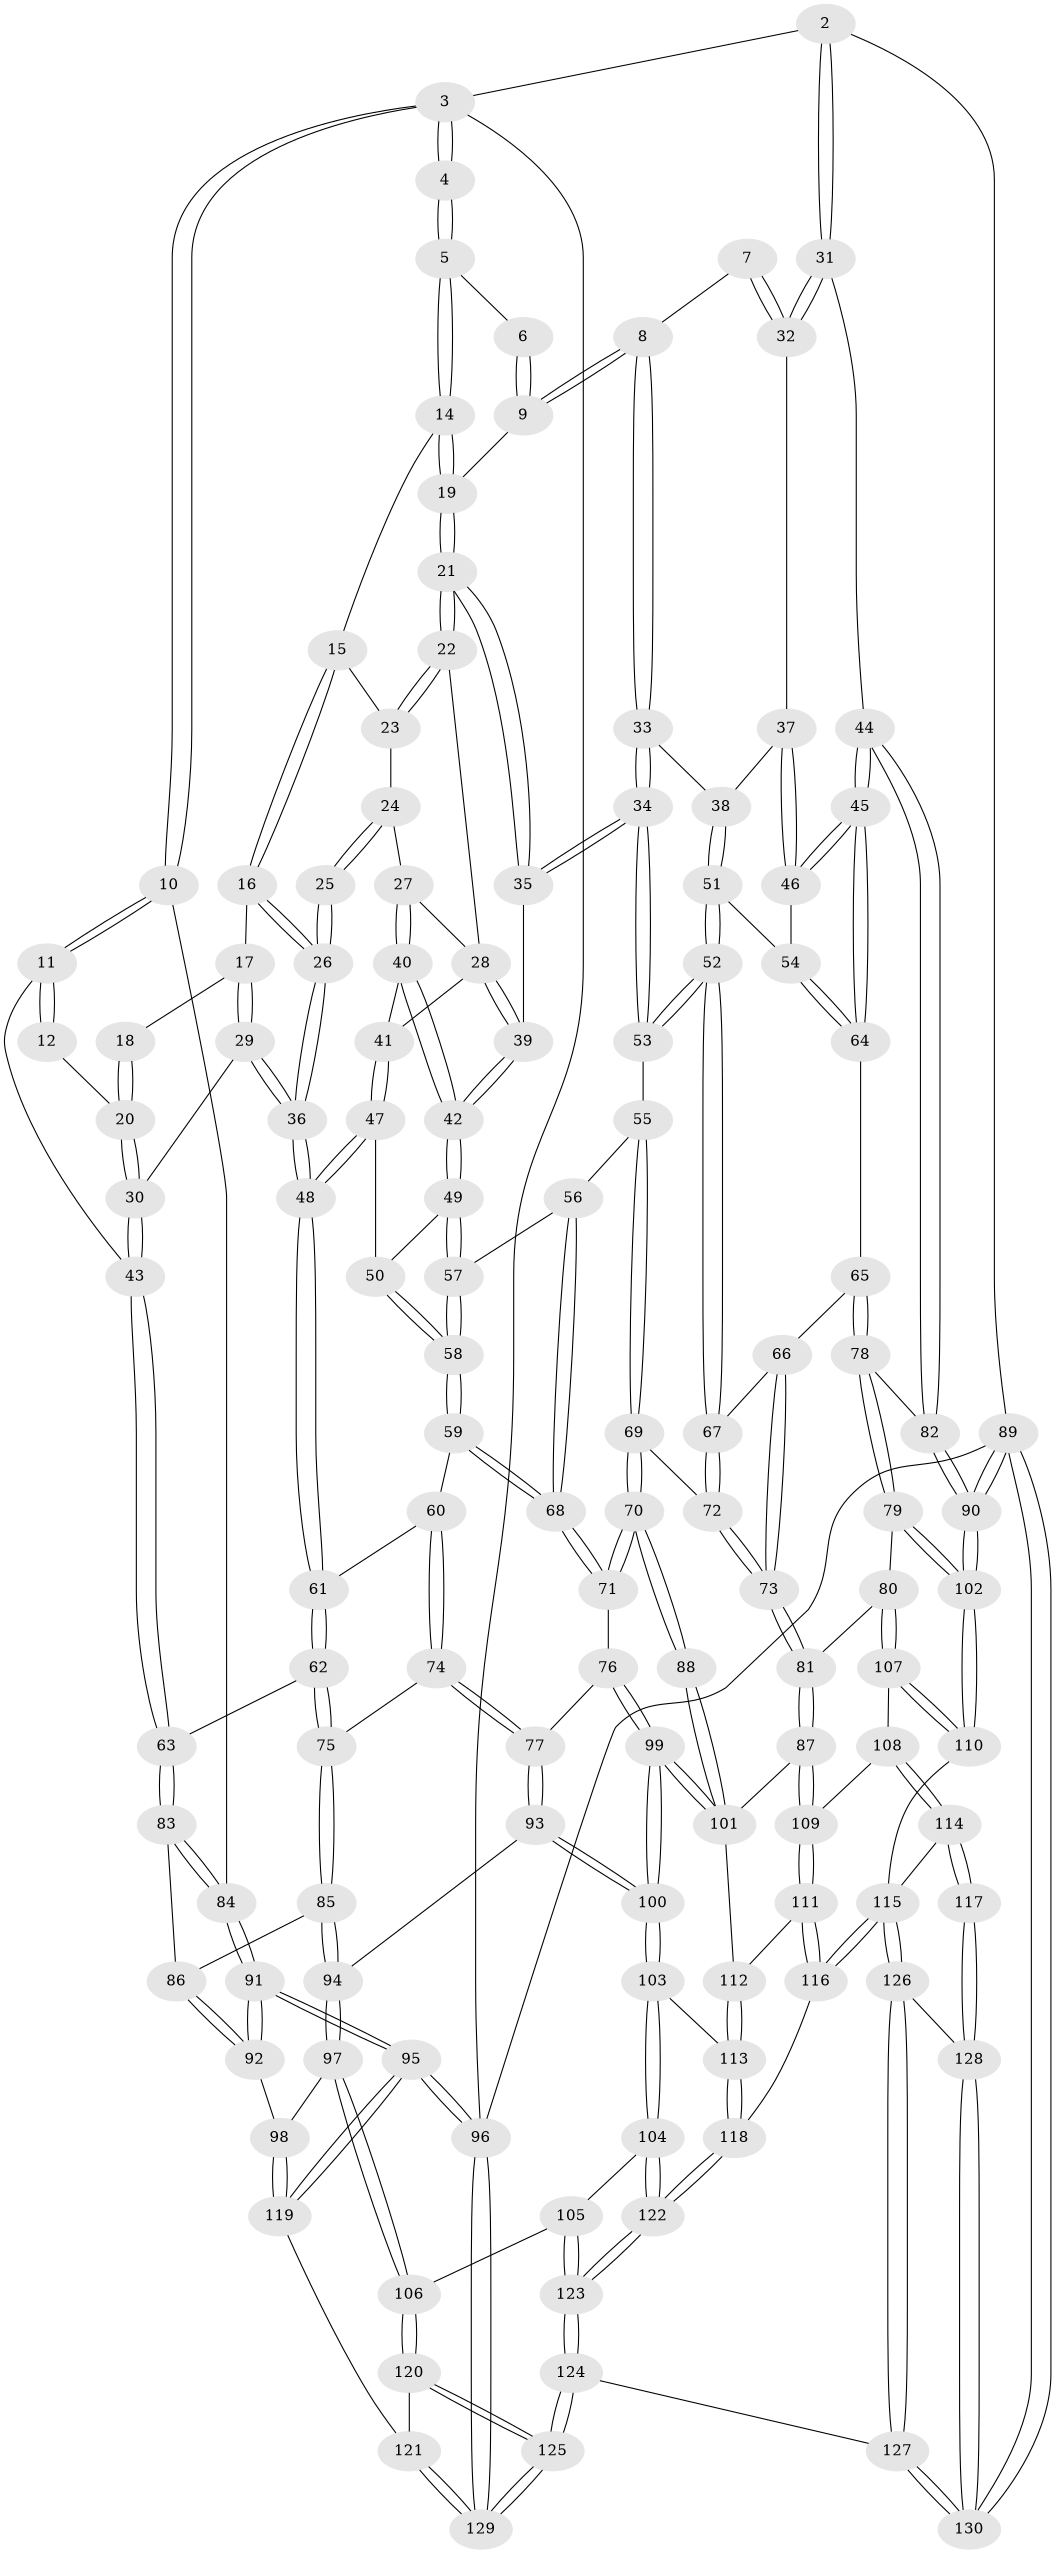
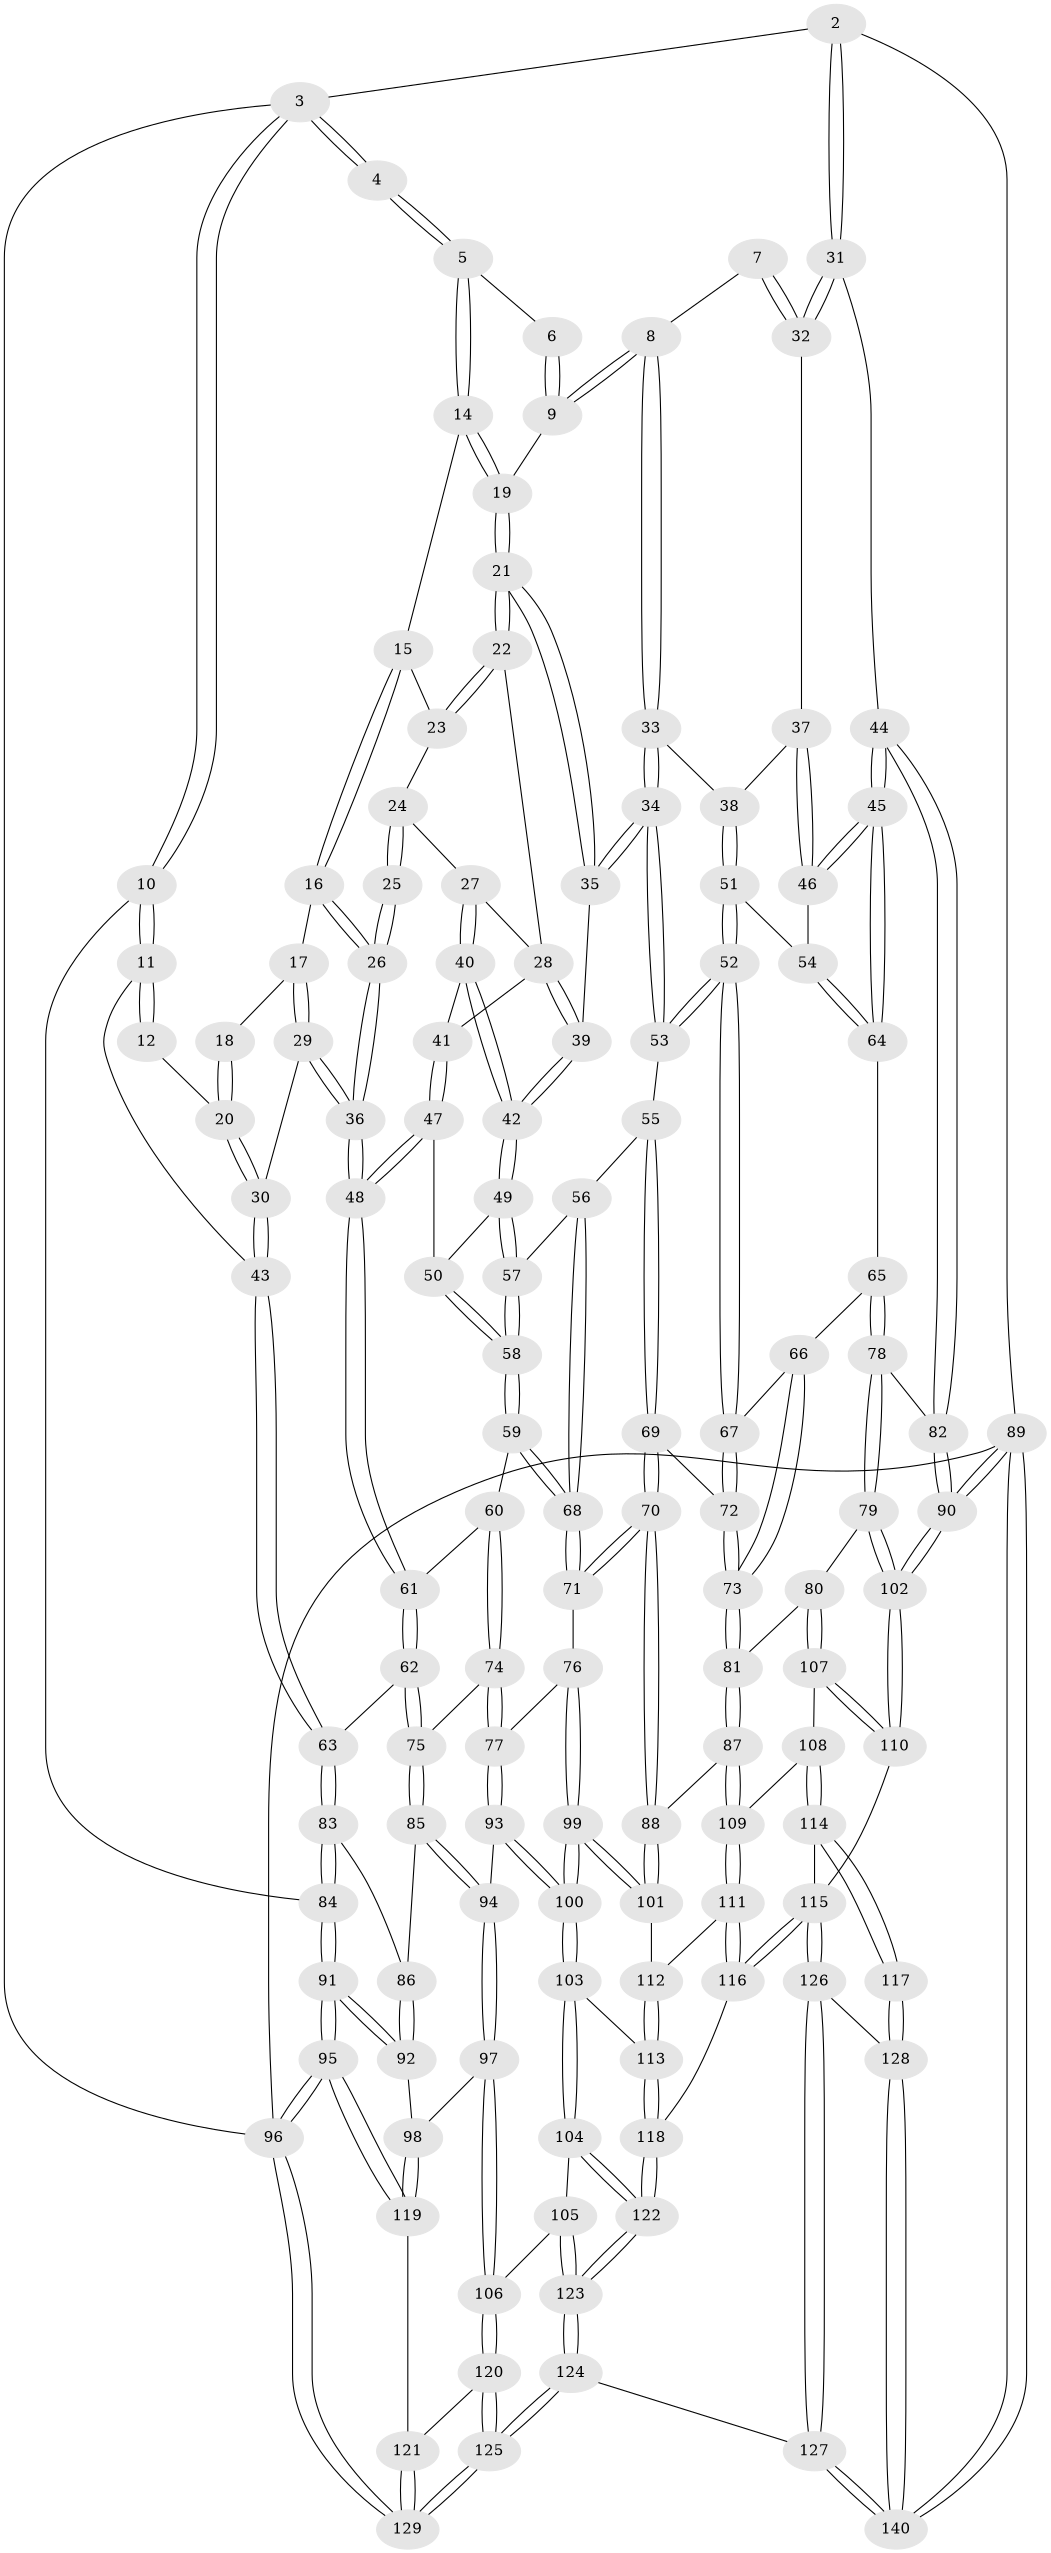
(766, 1786) -> (692, 1786)
(969, 2530) -> (896, 2530)
